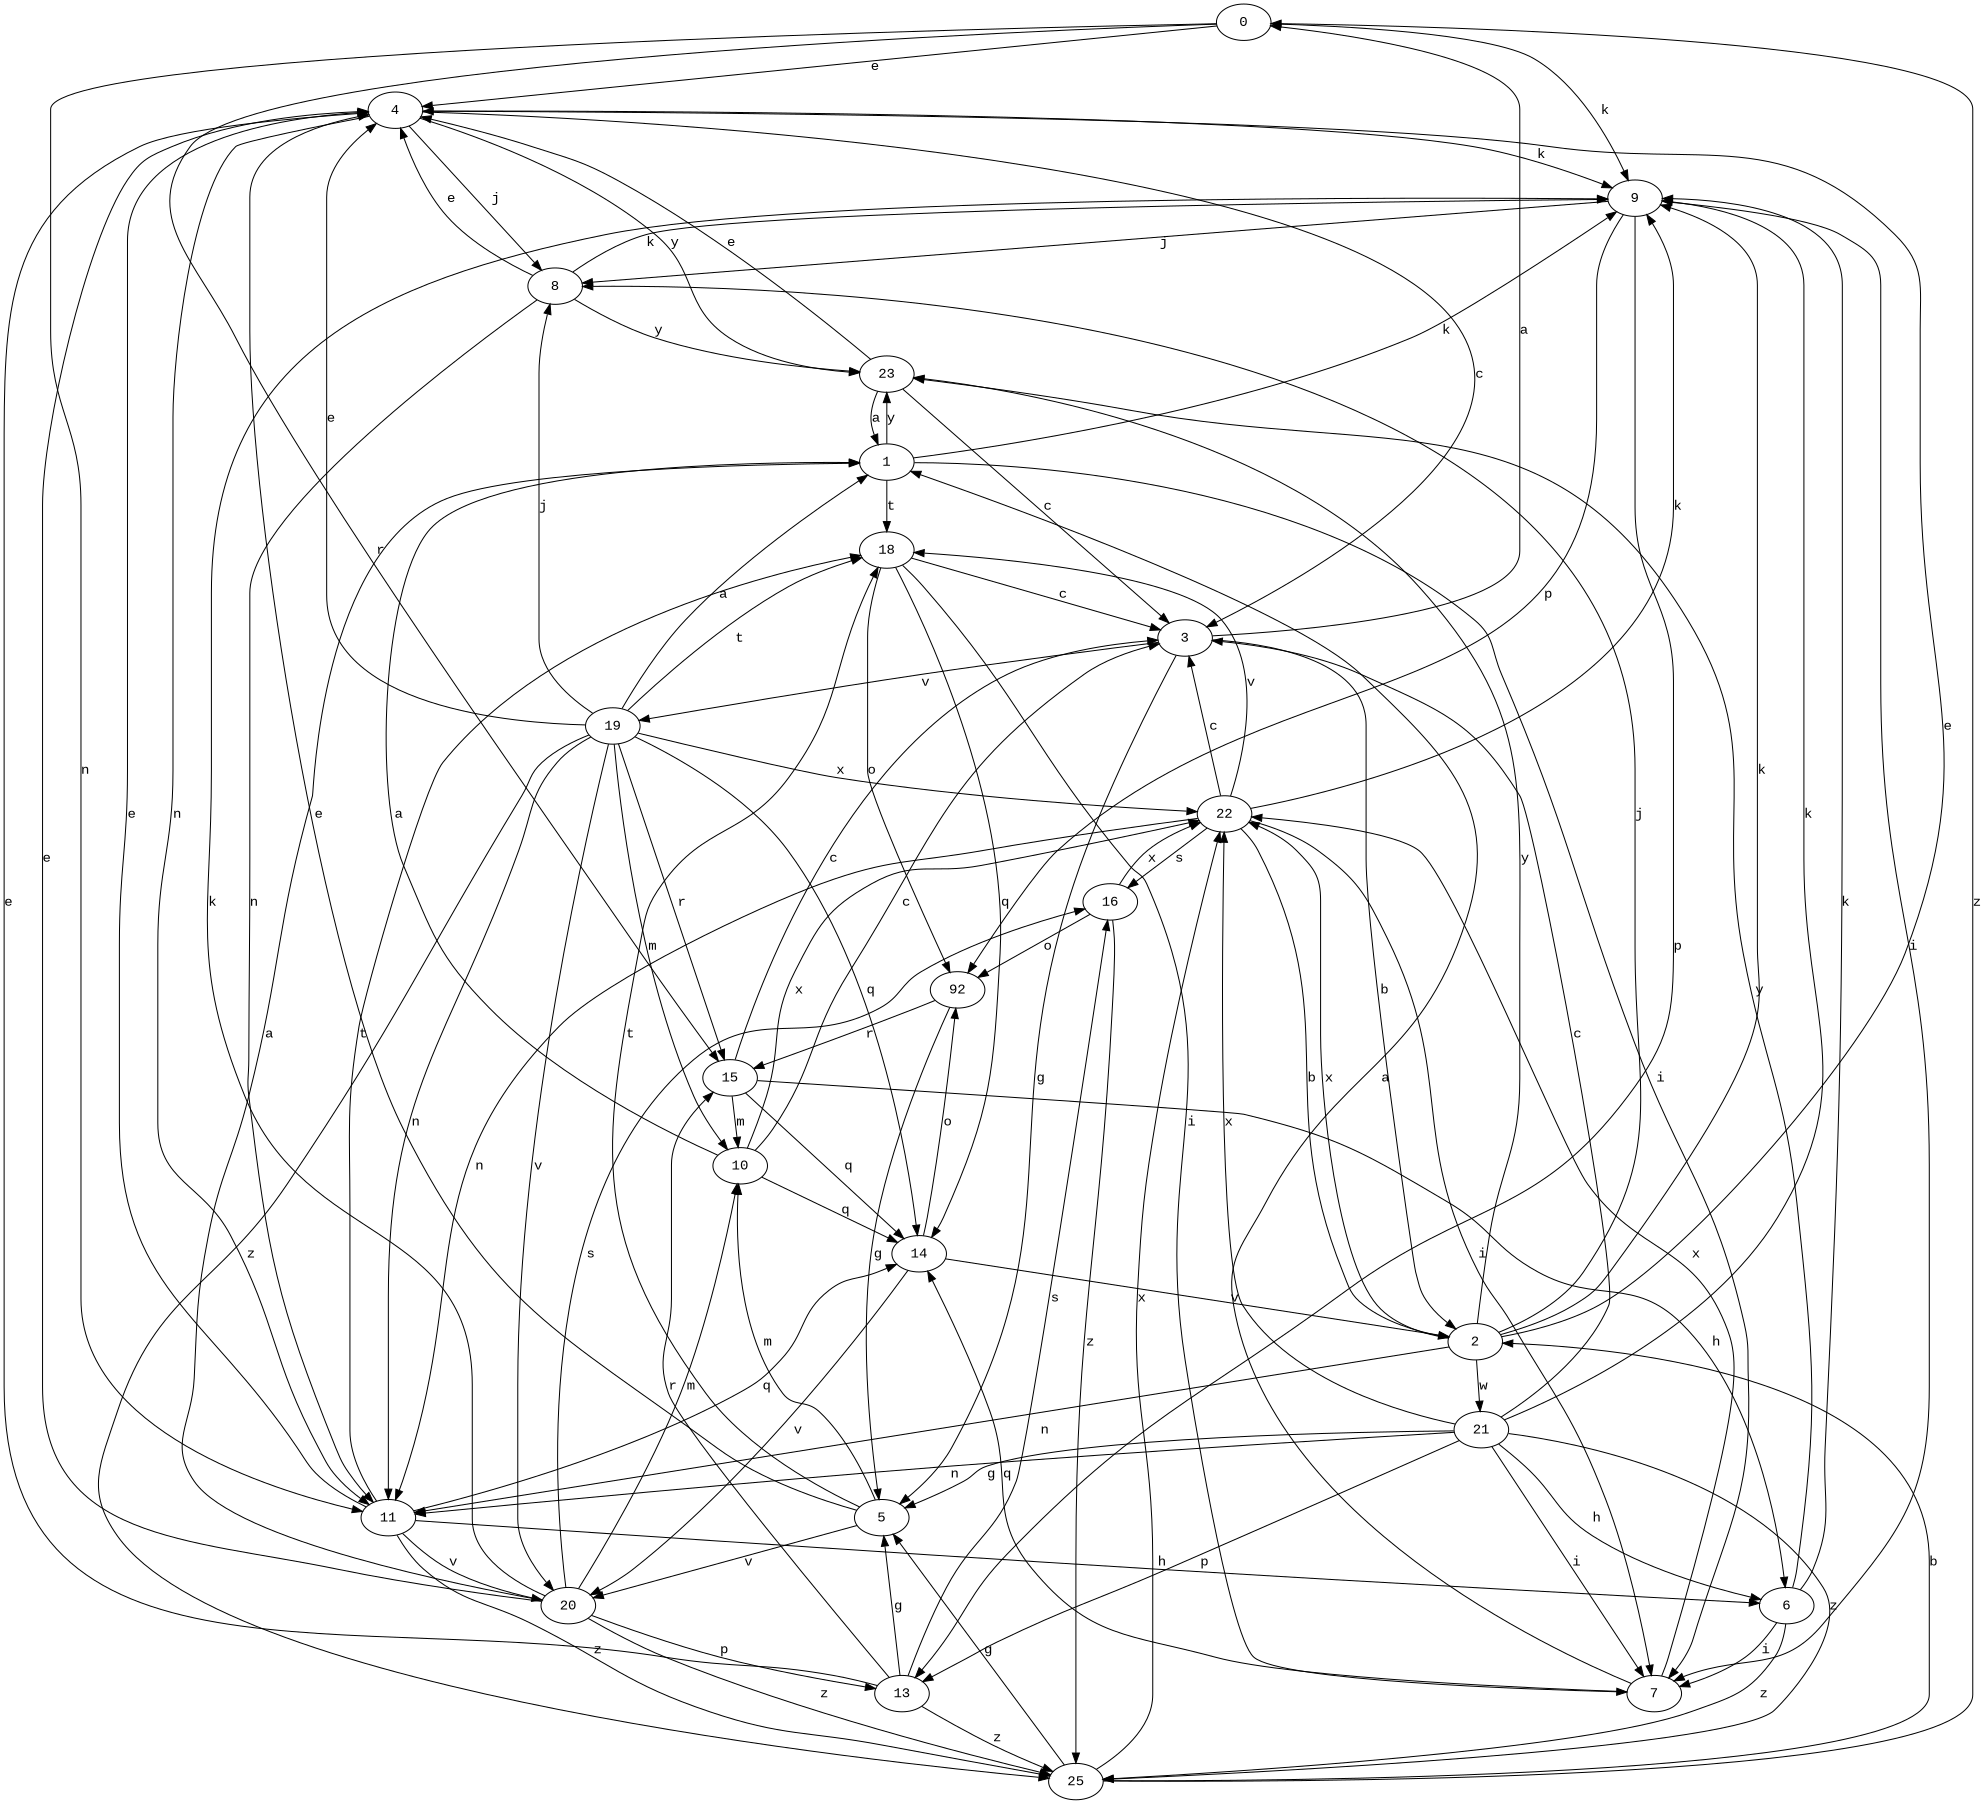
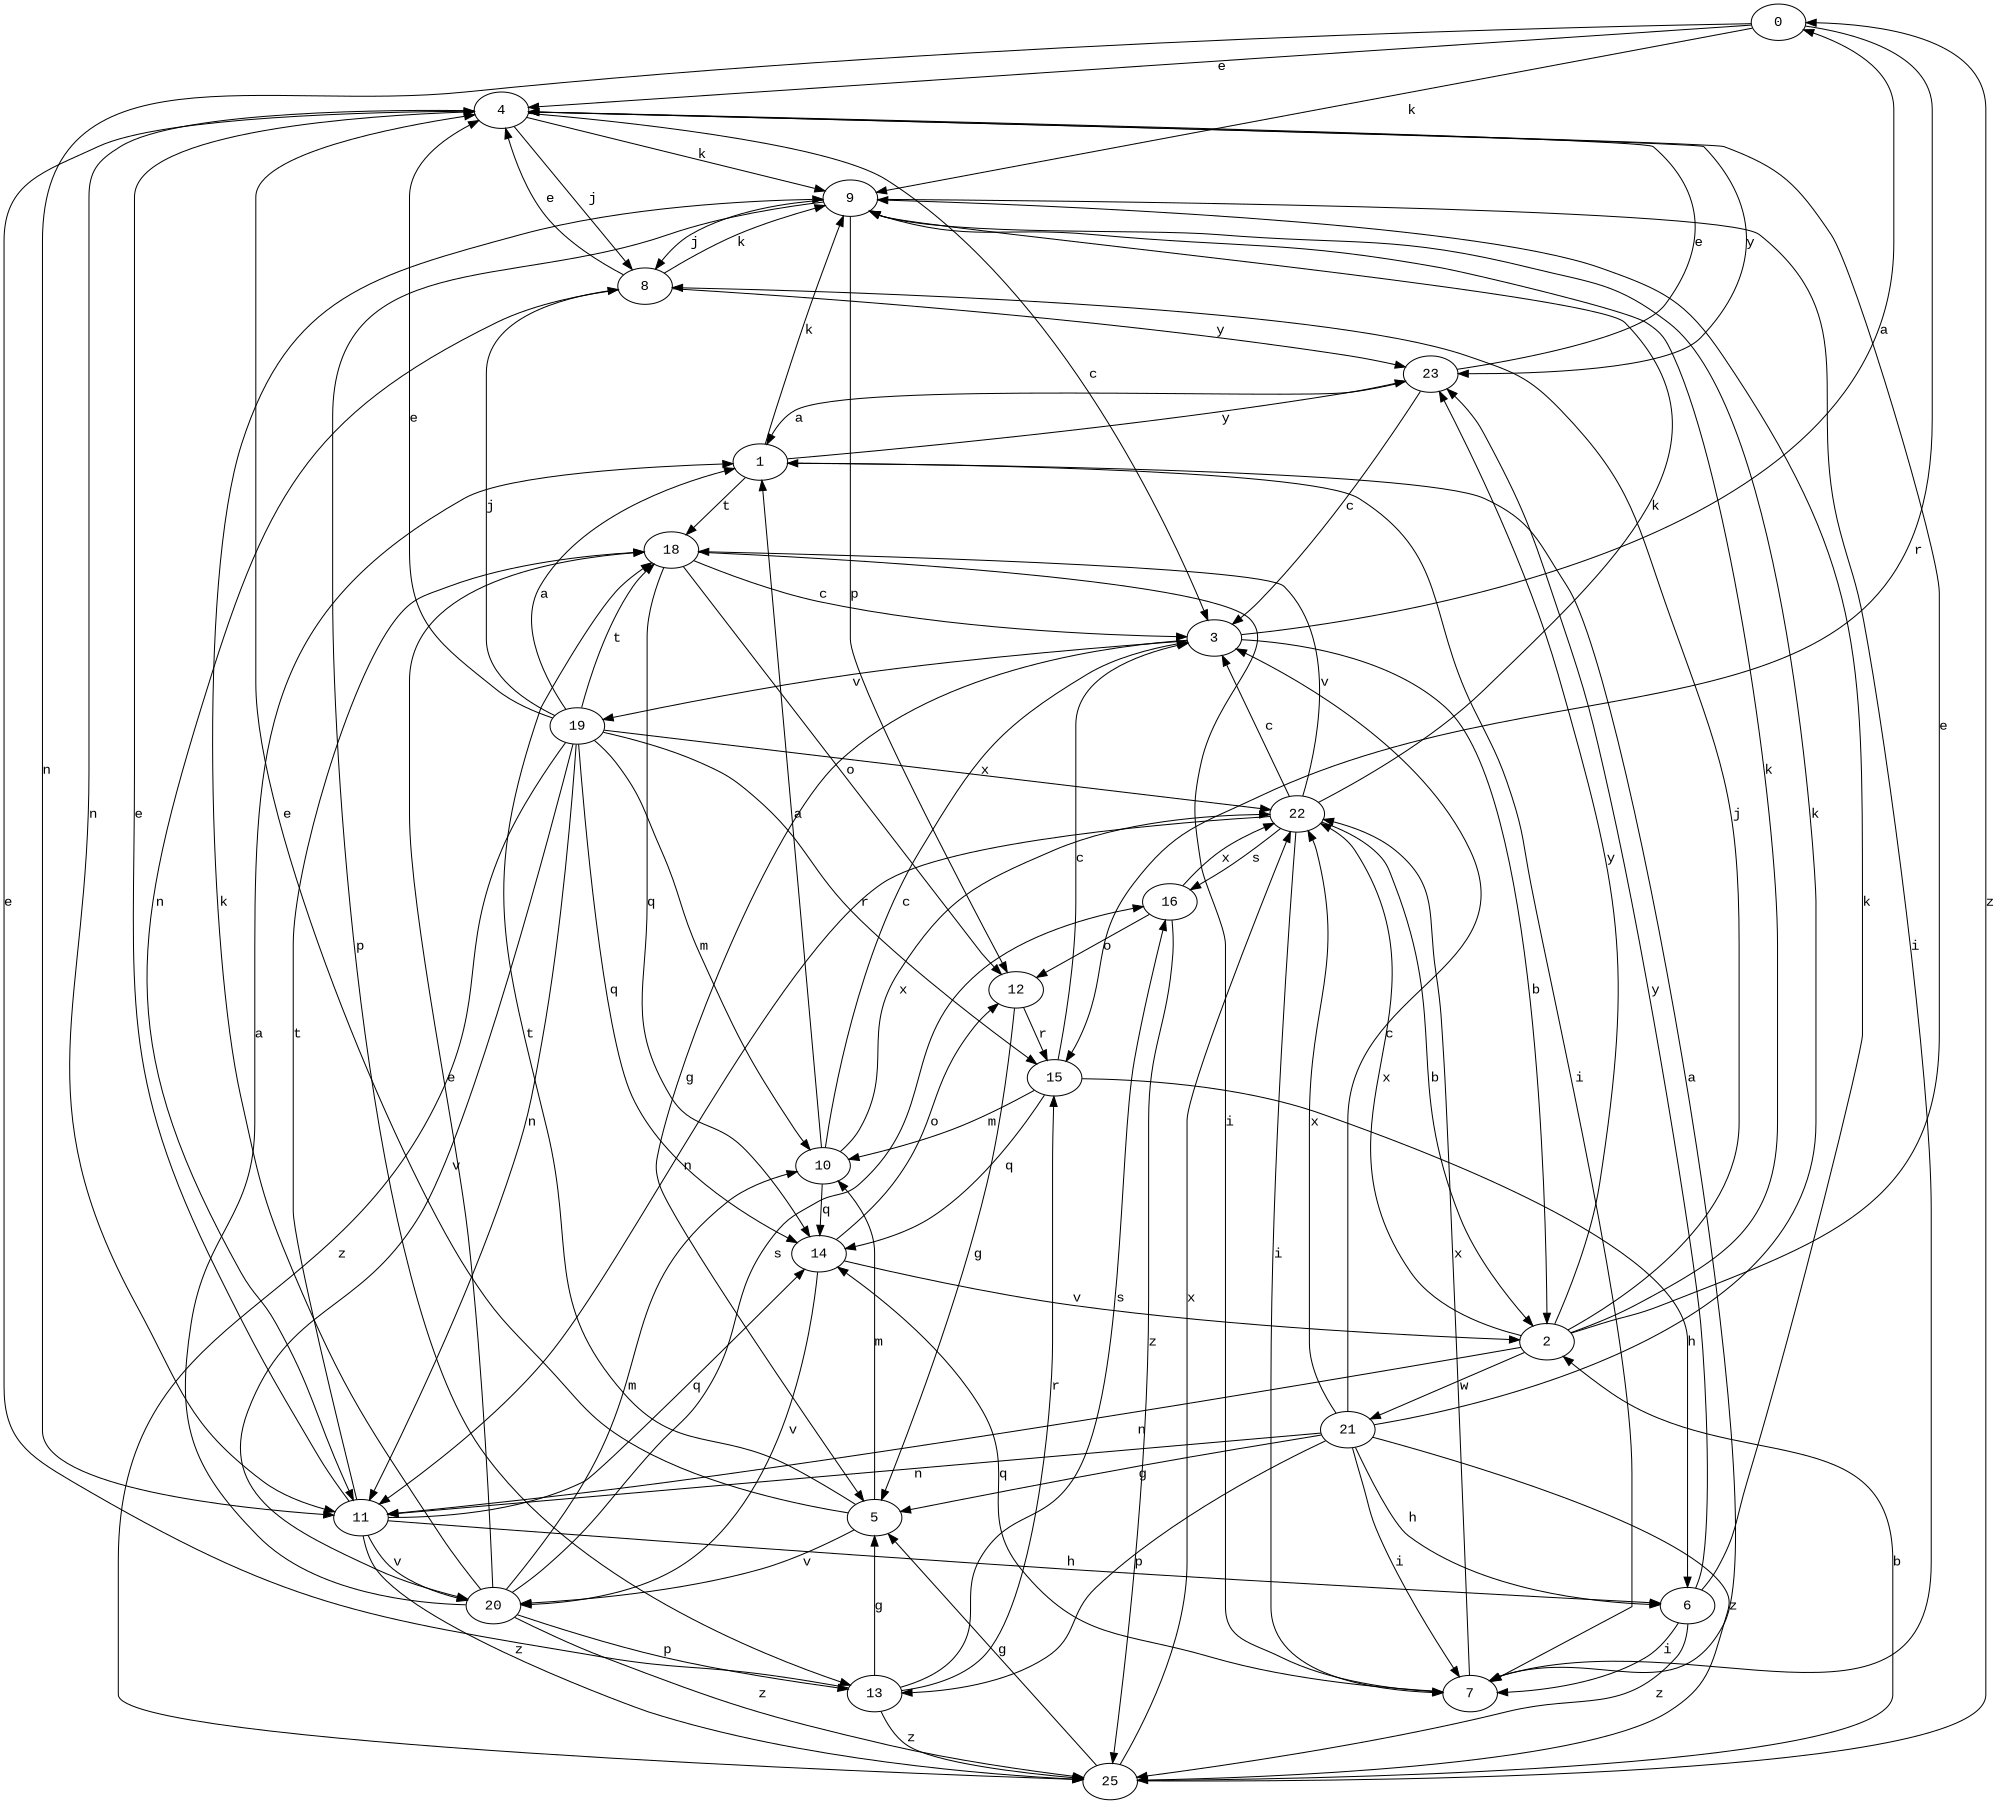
(43, 949) -> (430, 995)
(958, 990) -> (1016, 990)
